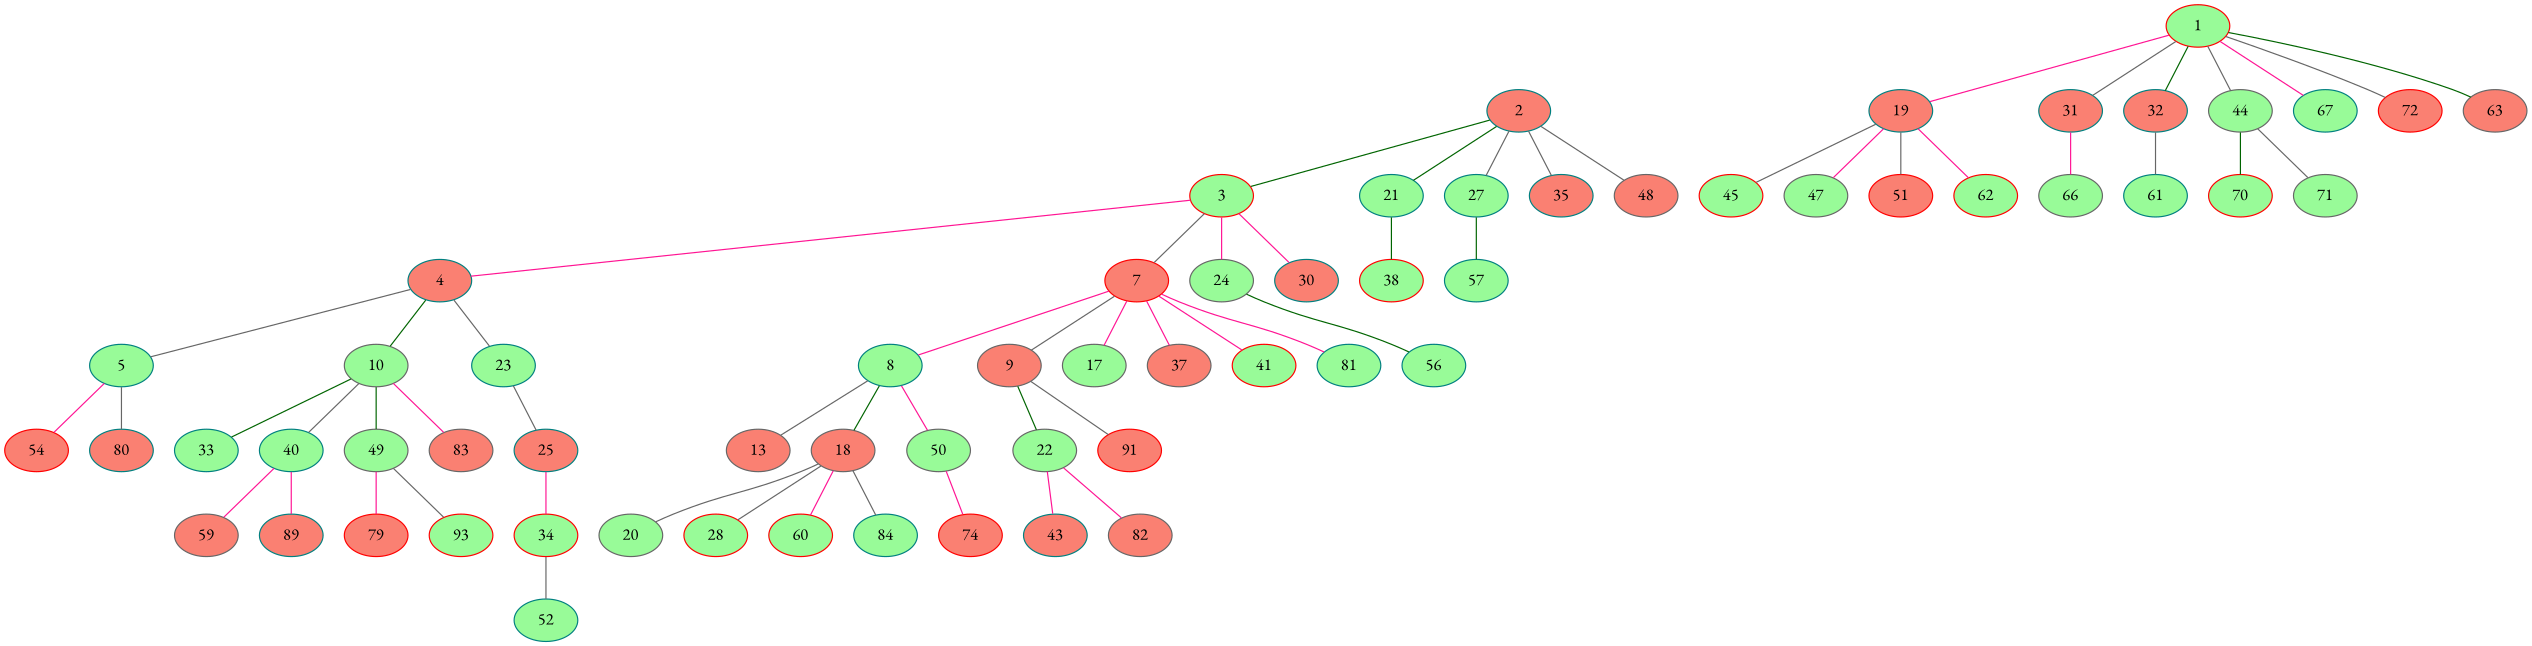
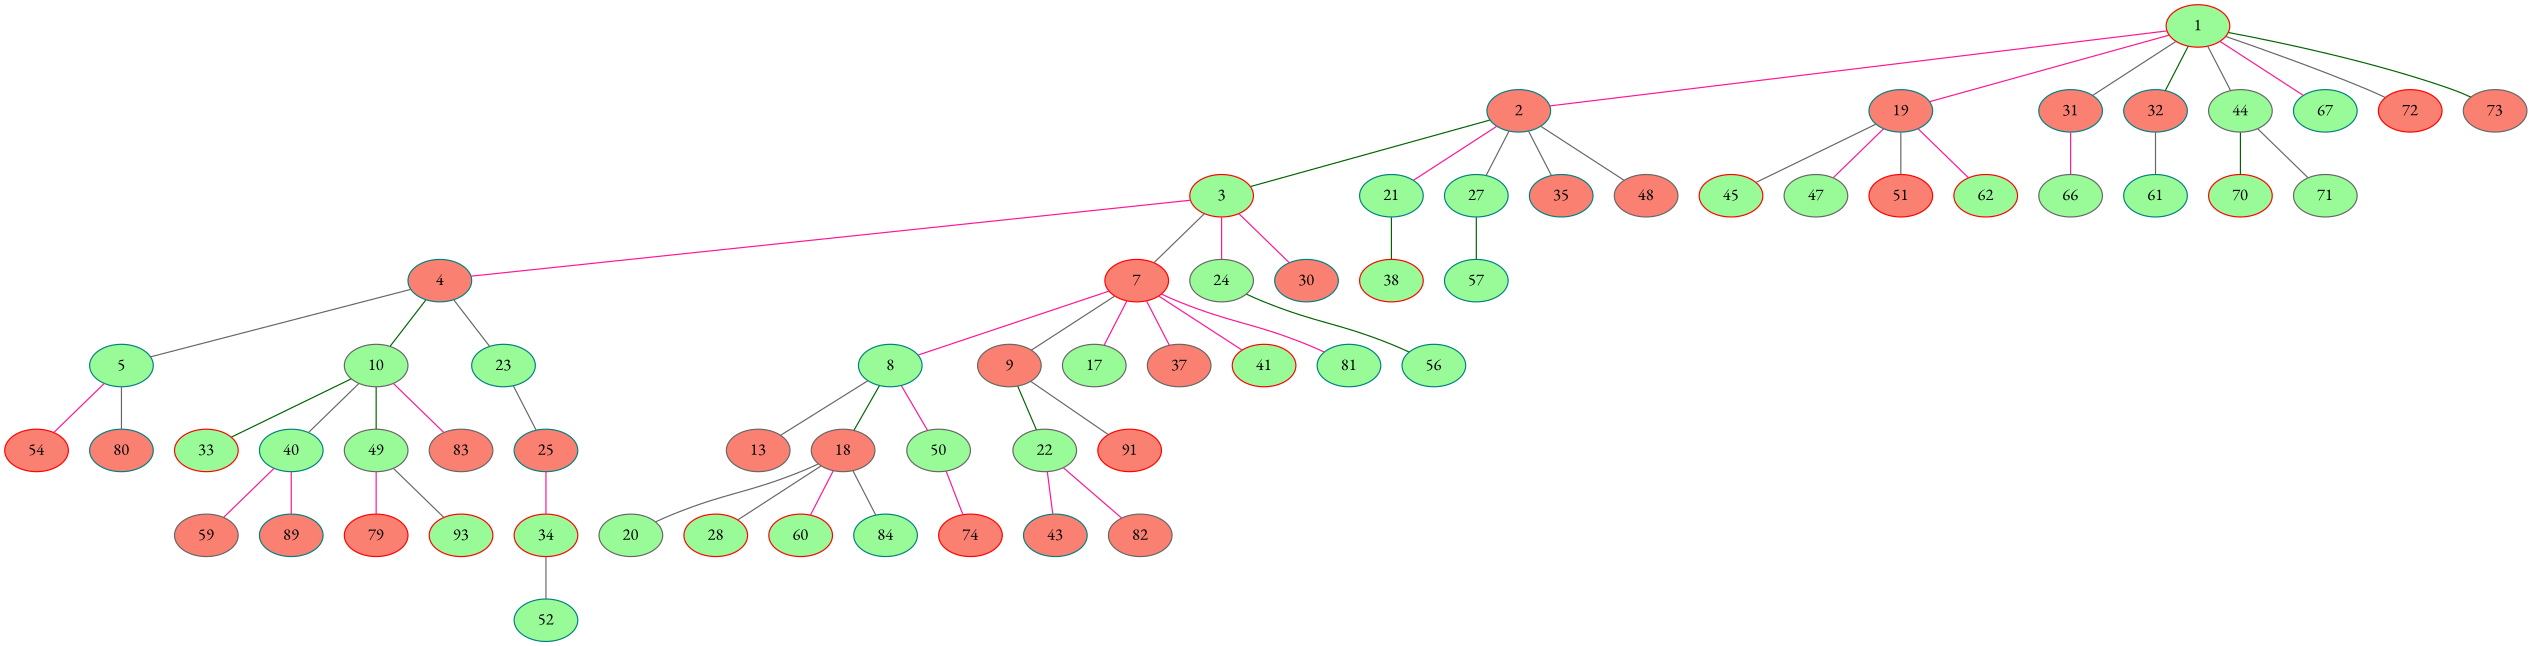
none -> (1858, 68)
(2495, 111) -> (2495, 111)
(1455, 153) -> (1455, 153)
(206, 450) -> (206, 450)
